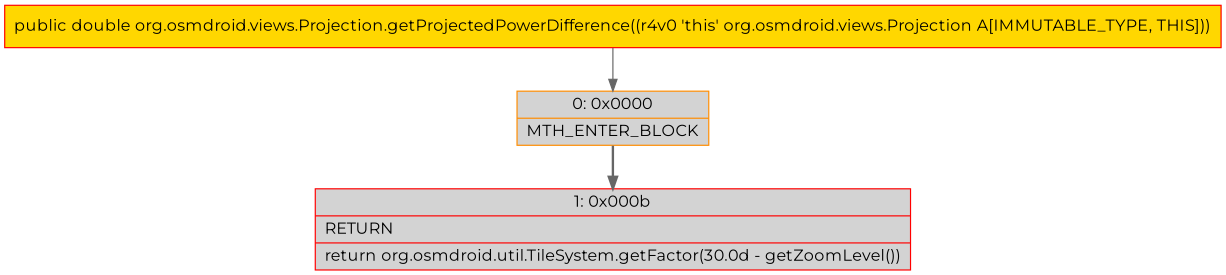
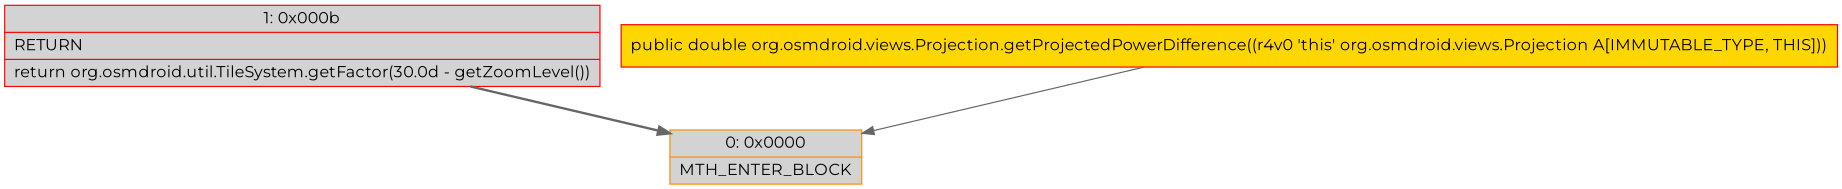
(613, 161) -> (564, 109)
